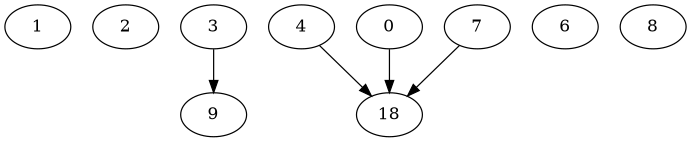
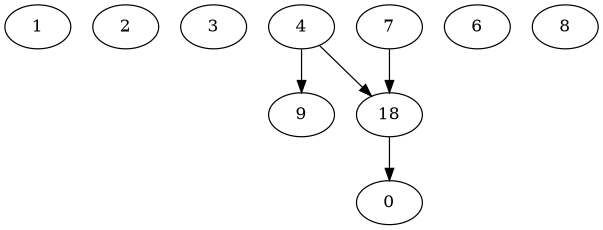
(214, 65) -> (302, 65)
(389, 65) -> (389, 153)
